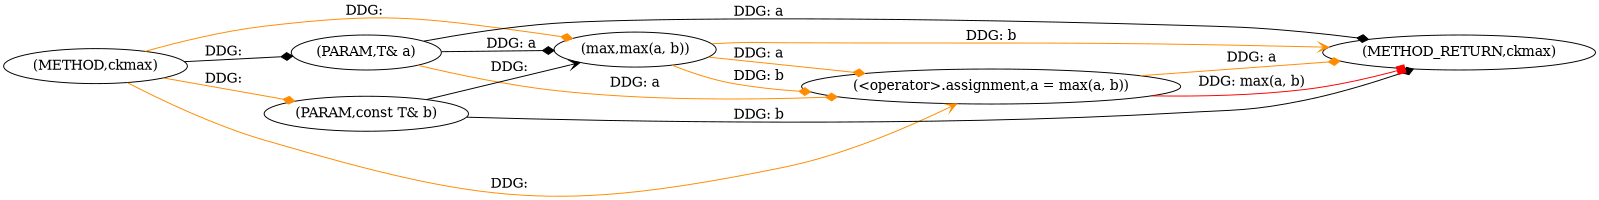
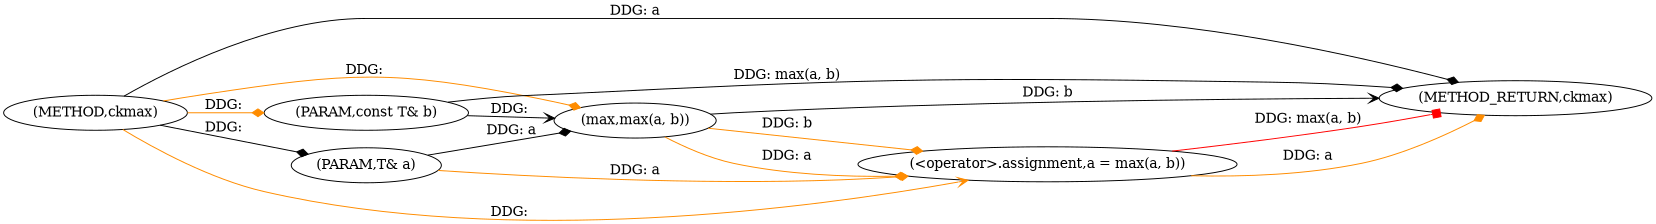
(890, 20) -> (781, 18)
(1015, 43) -> (1040, 102)
(759, 115) -> (787, 75)
